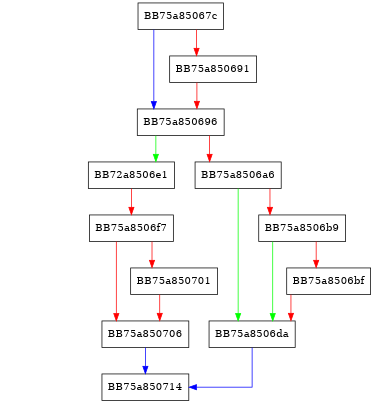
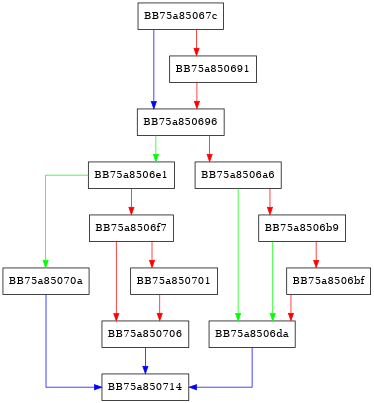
(131, 175) -> (131, 175)
none -> (46, 281)
